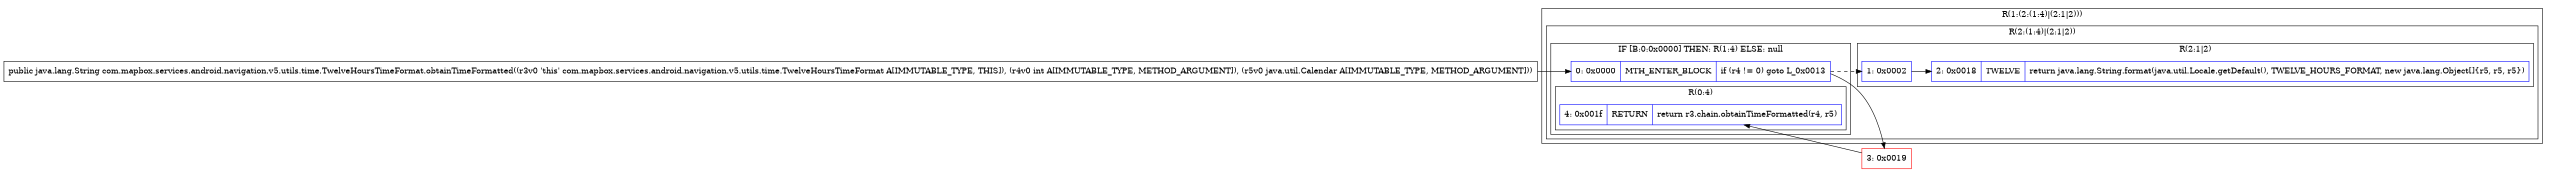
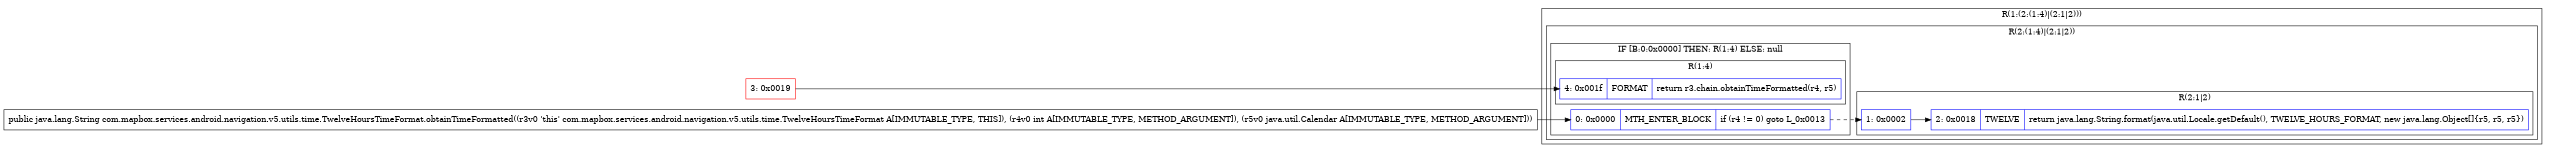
(1701, 93) -> (1700, 67)
(1866, 101) -> none
(1630, 114) -> (1630, 89)
